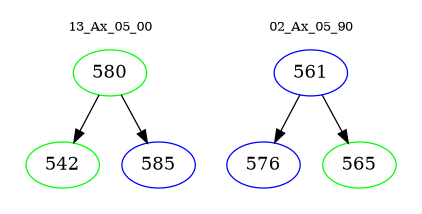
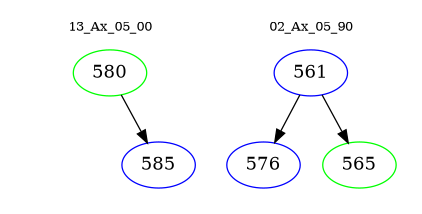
(63, 165) -> none
